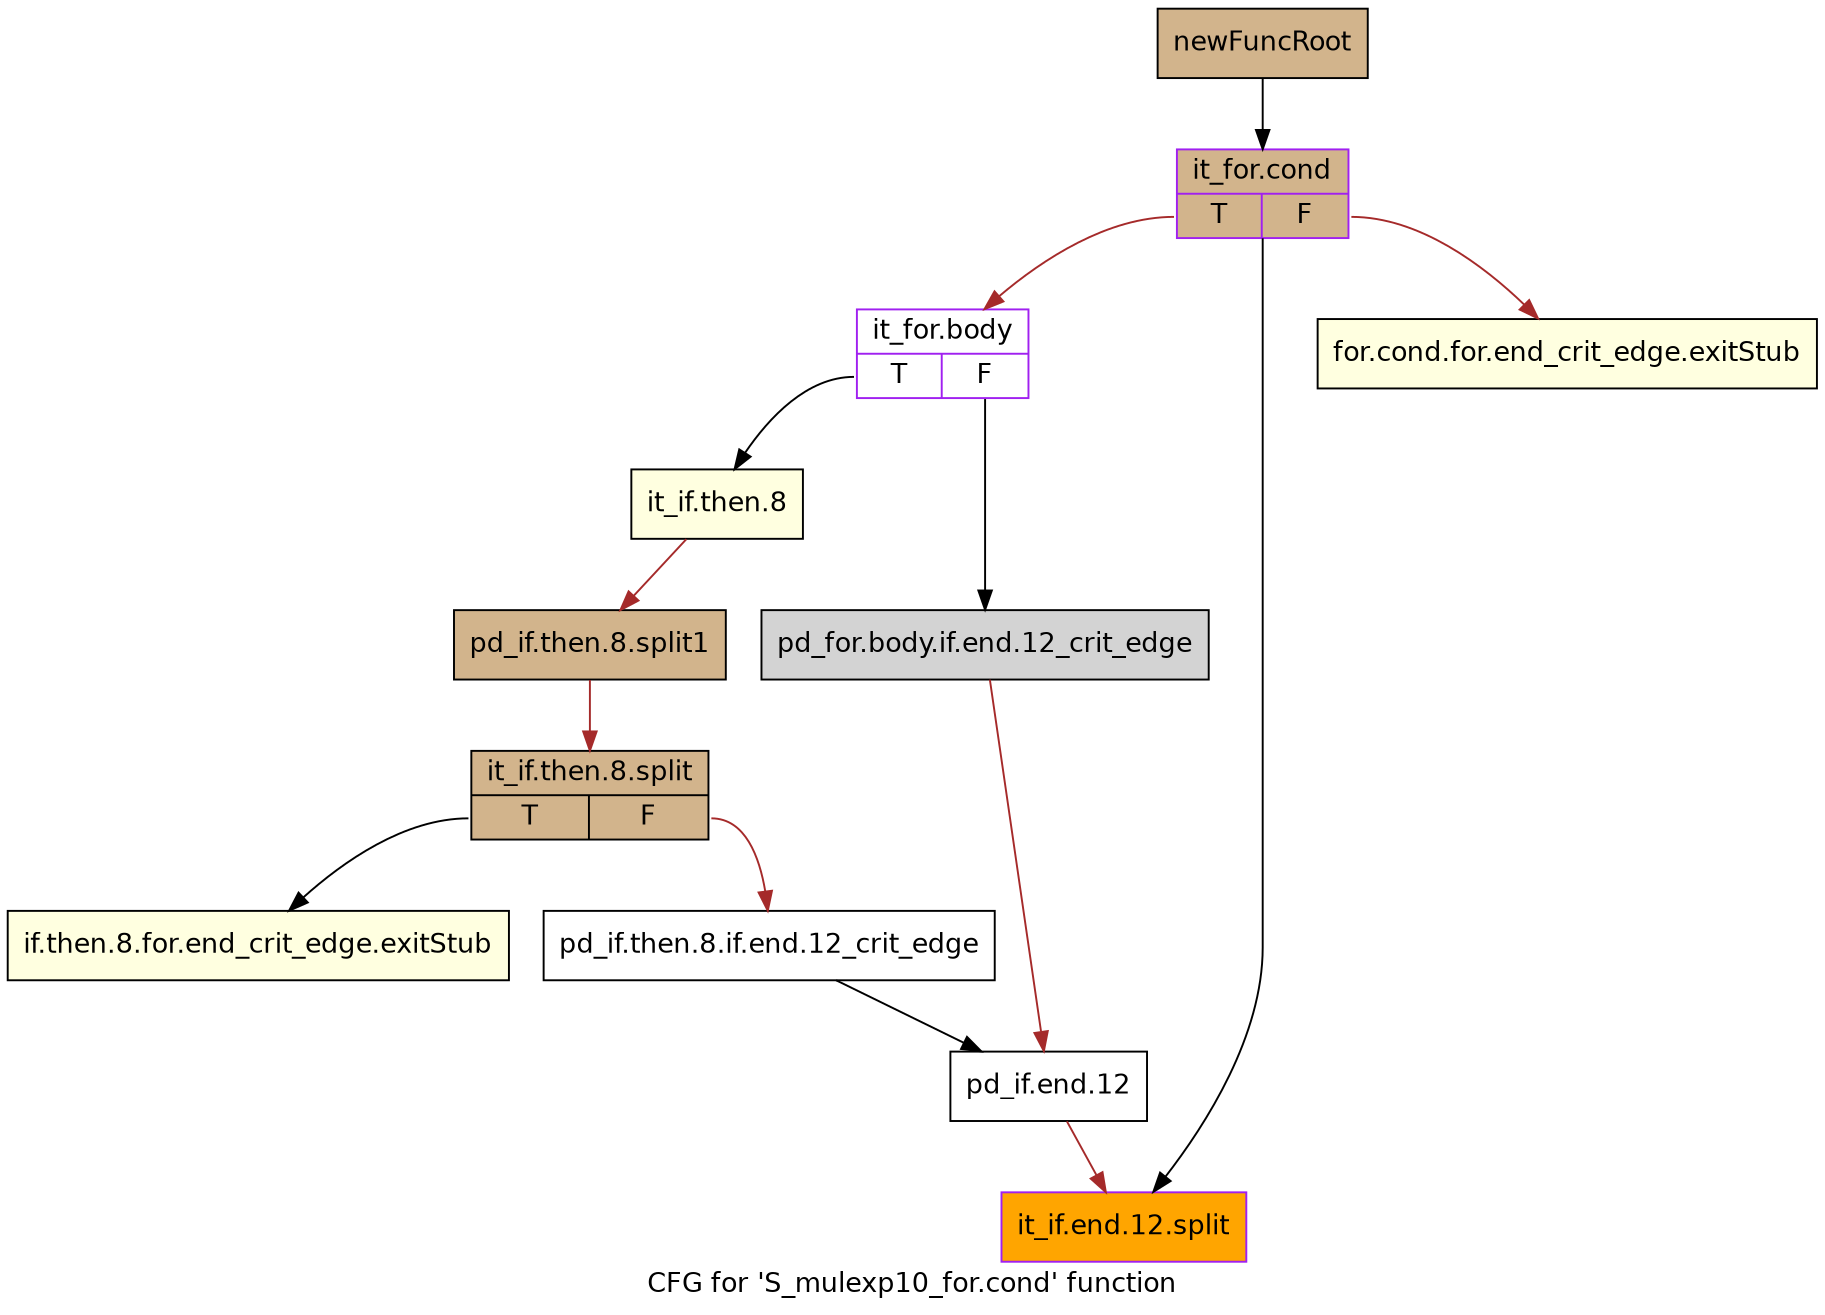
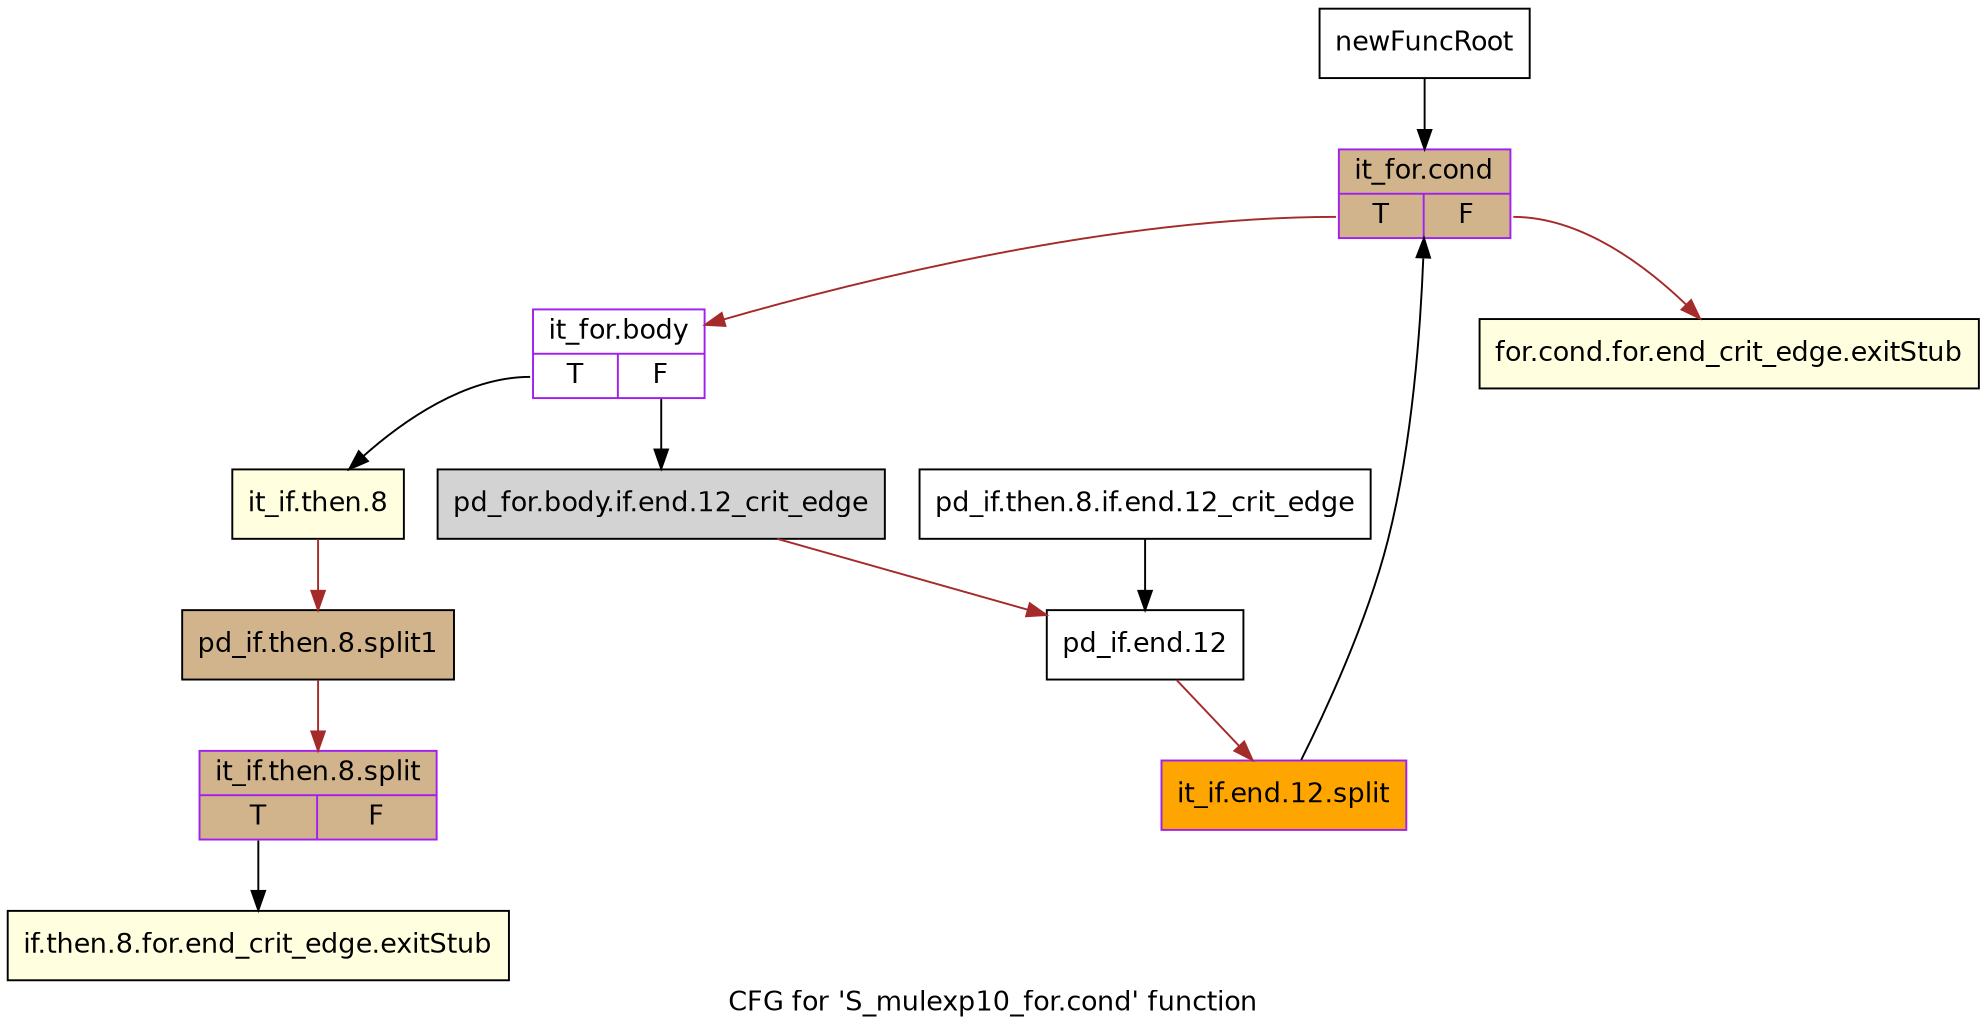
(1263, 43) -> (1425, 43)
(1263, 720) -> (1393, 517)
(590, 795) -> (318, 795)
(750, 845) -> none
